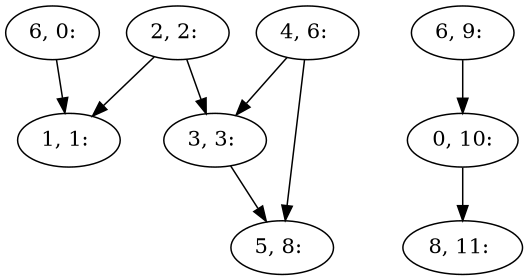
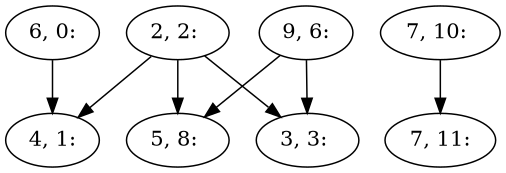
(308, 33) -> (306, 33)
(463, 33) -> none
(69, 140) -> (53, 140)
(463, 140) -> (440, 33)
(244, 187) -> (178, 79)
(463, 248) -> (440, 140)
